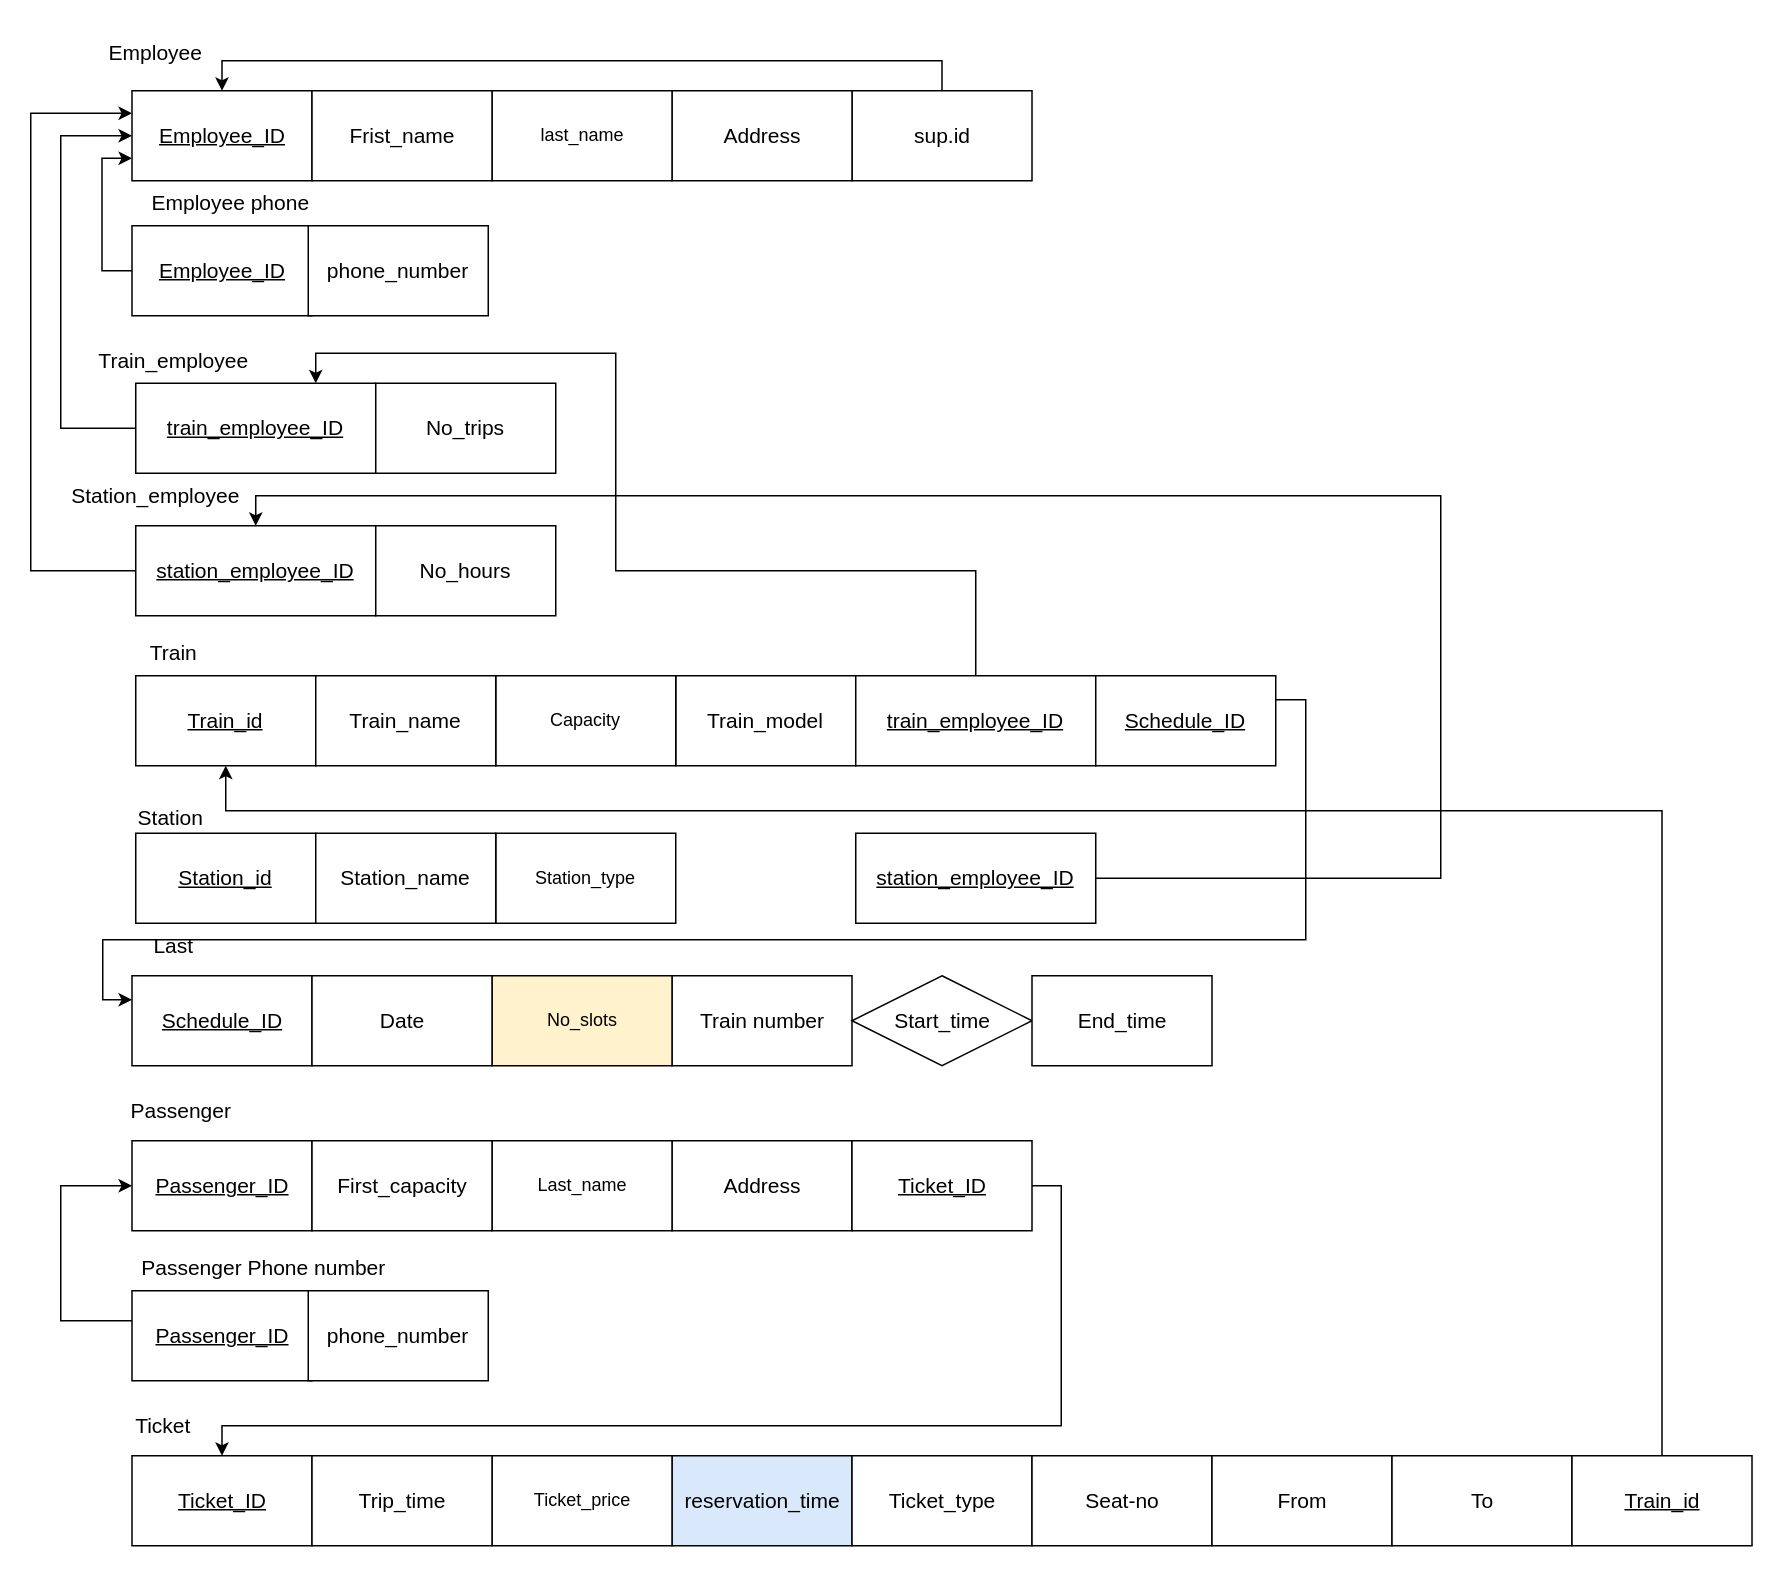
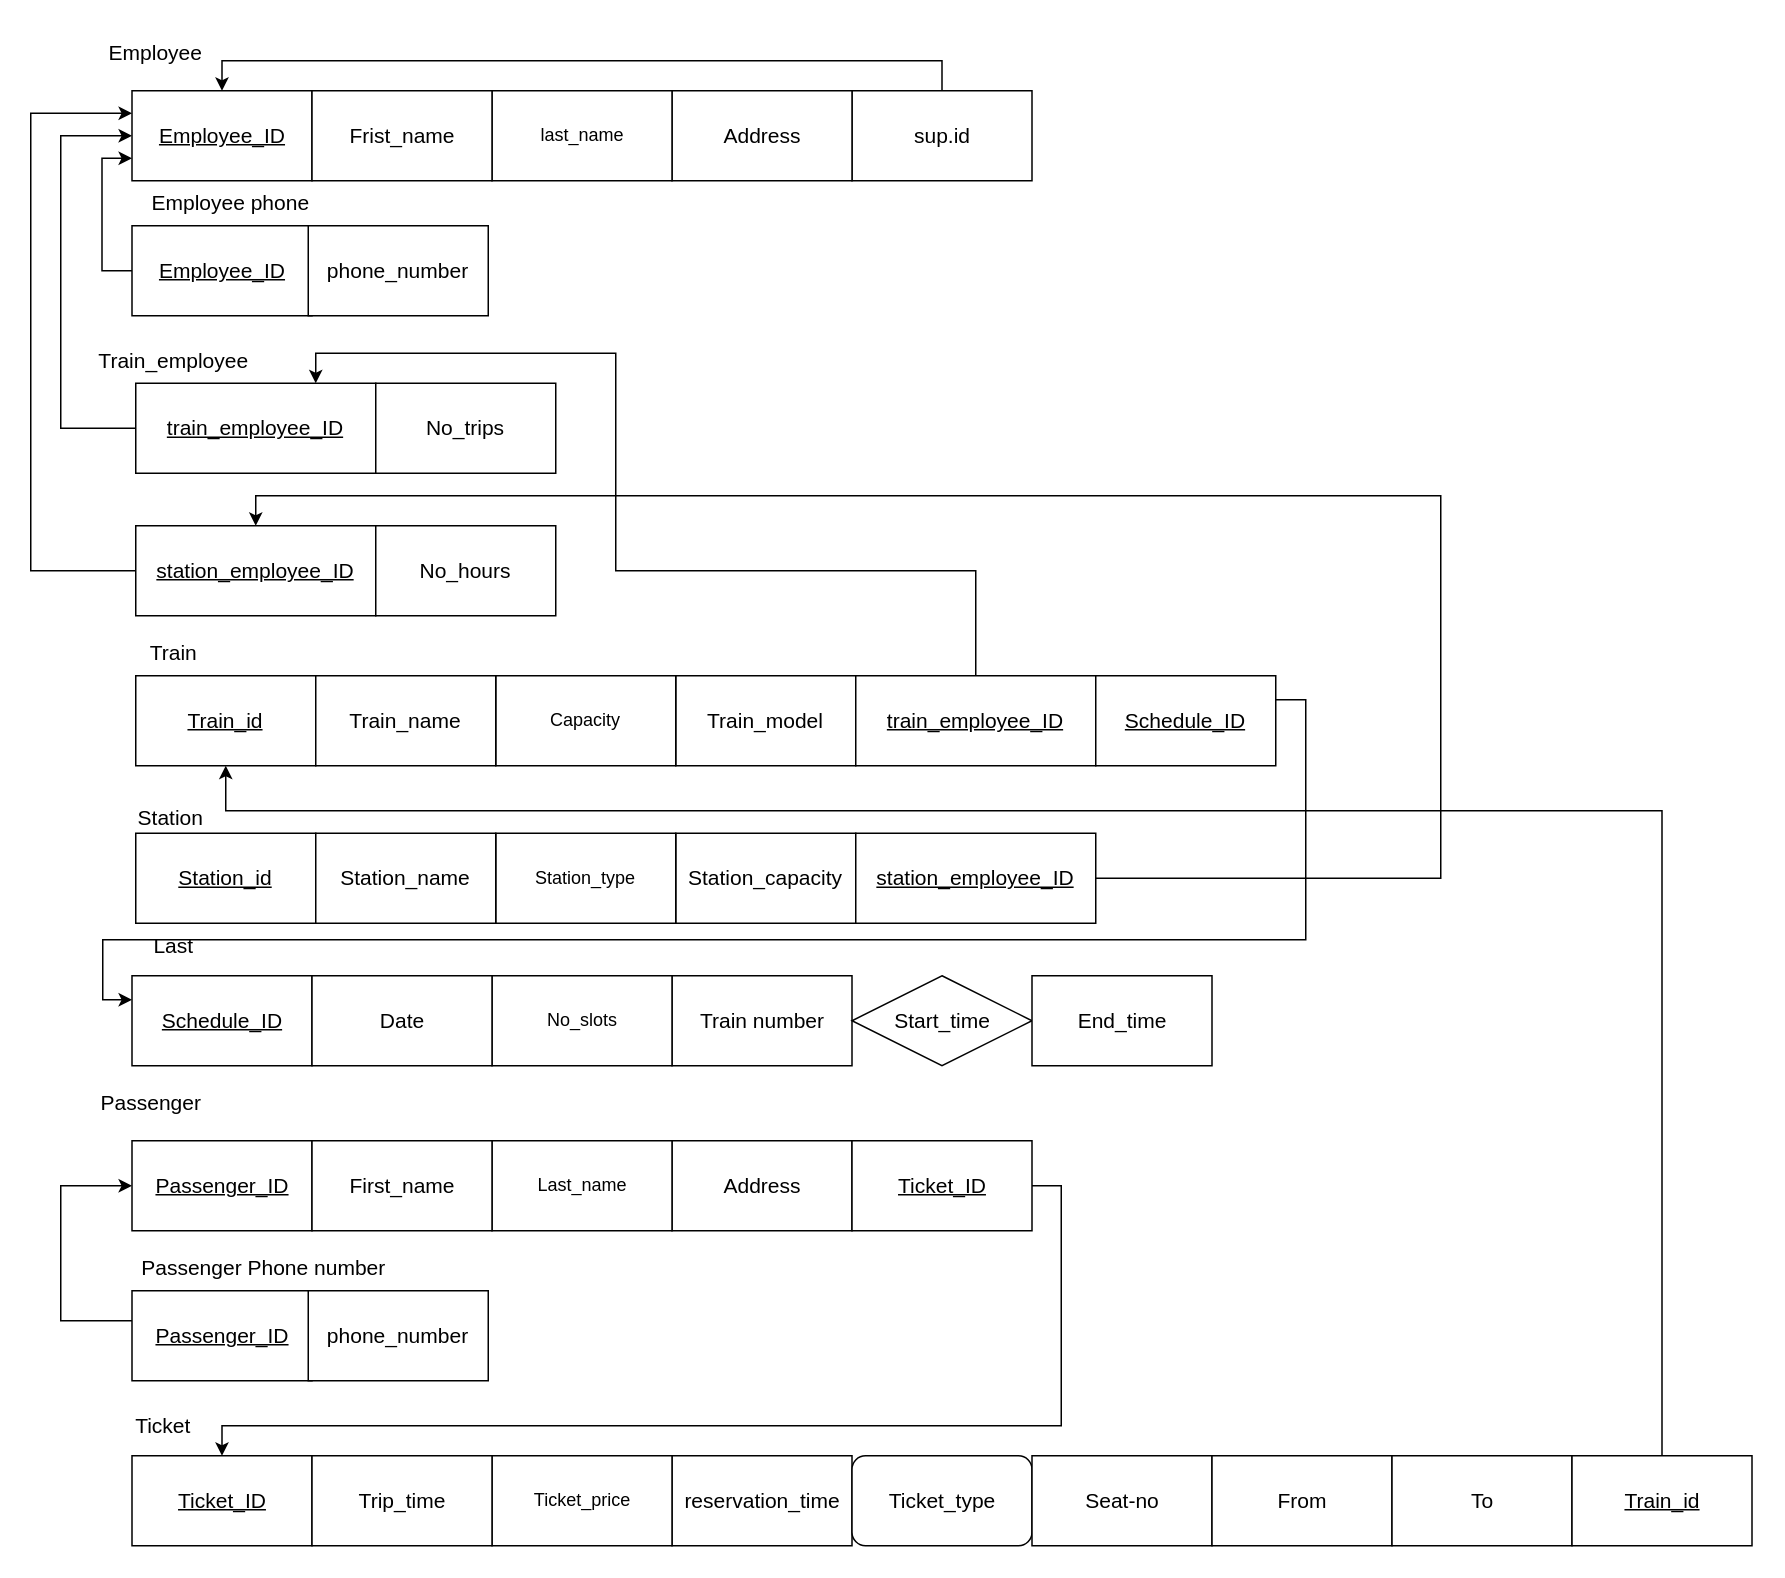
(155, 496) -> none
none -> (766, 878)
(582, 1021) -> (582, 1021)
(181, 1111) -> (151, 1103)
(403, 1186) -> (403, 1186)
(762, 1501) -> (762, 1501)
(942, 1501) -> (942, 1501)
